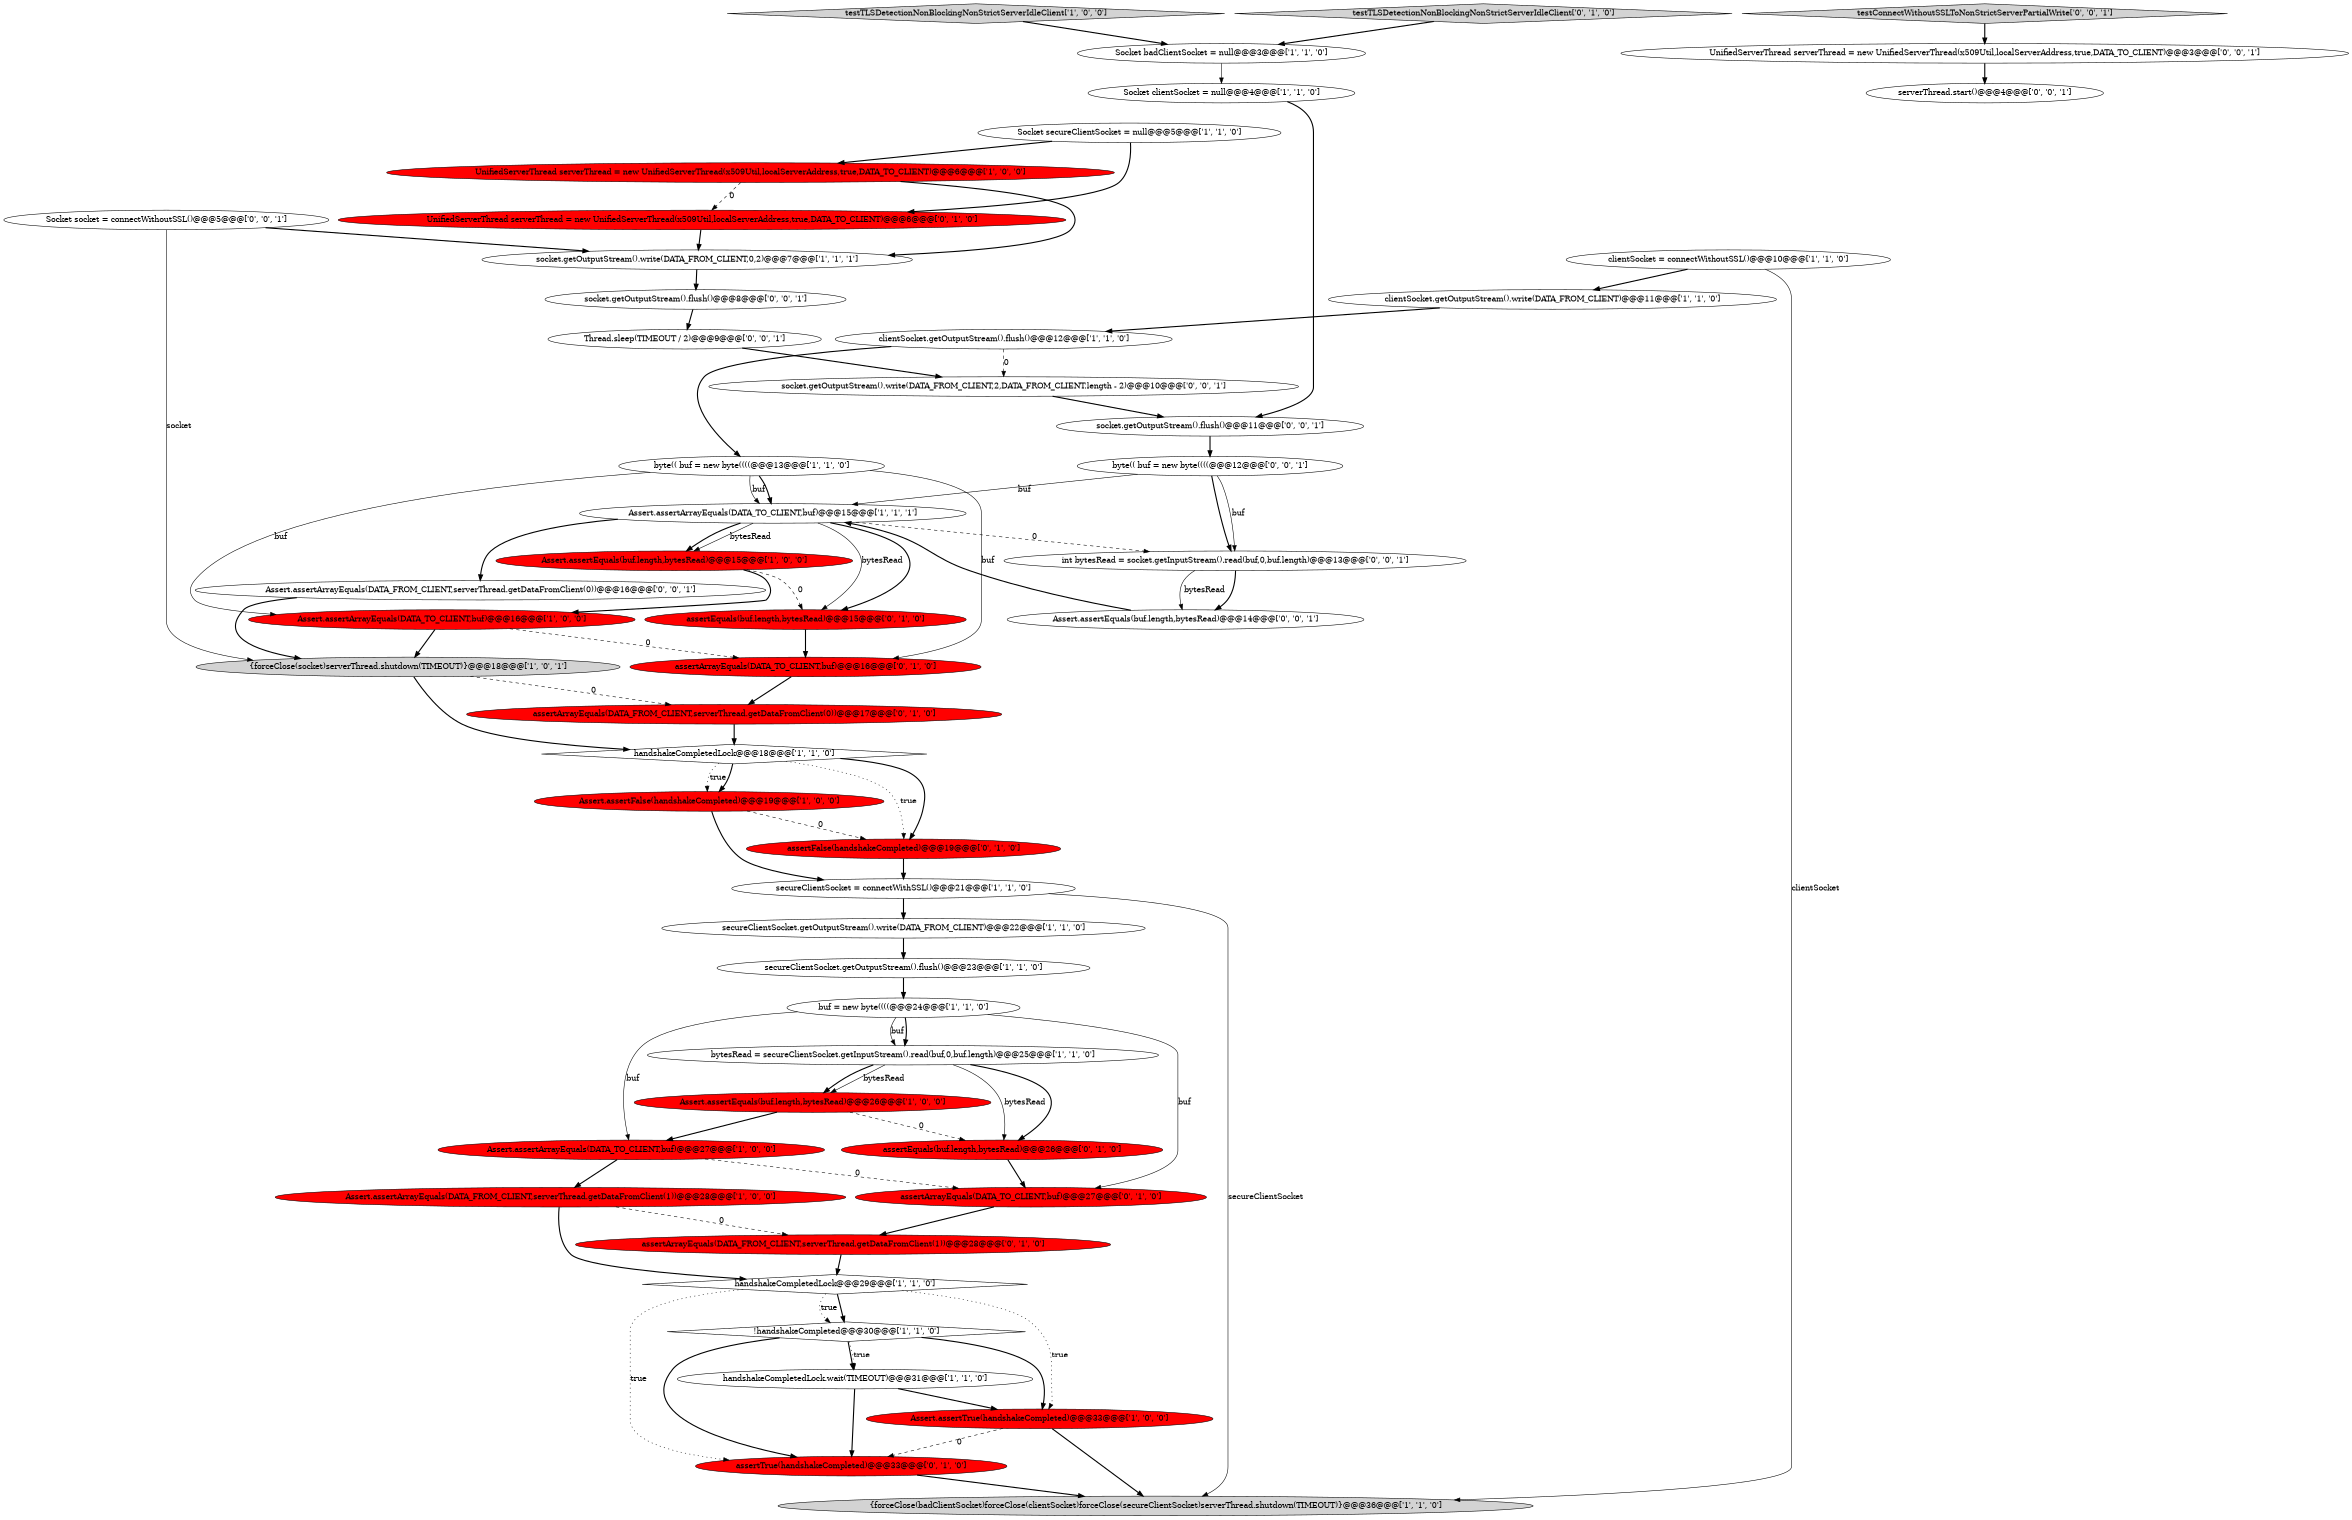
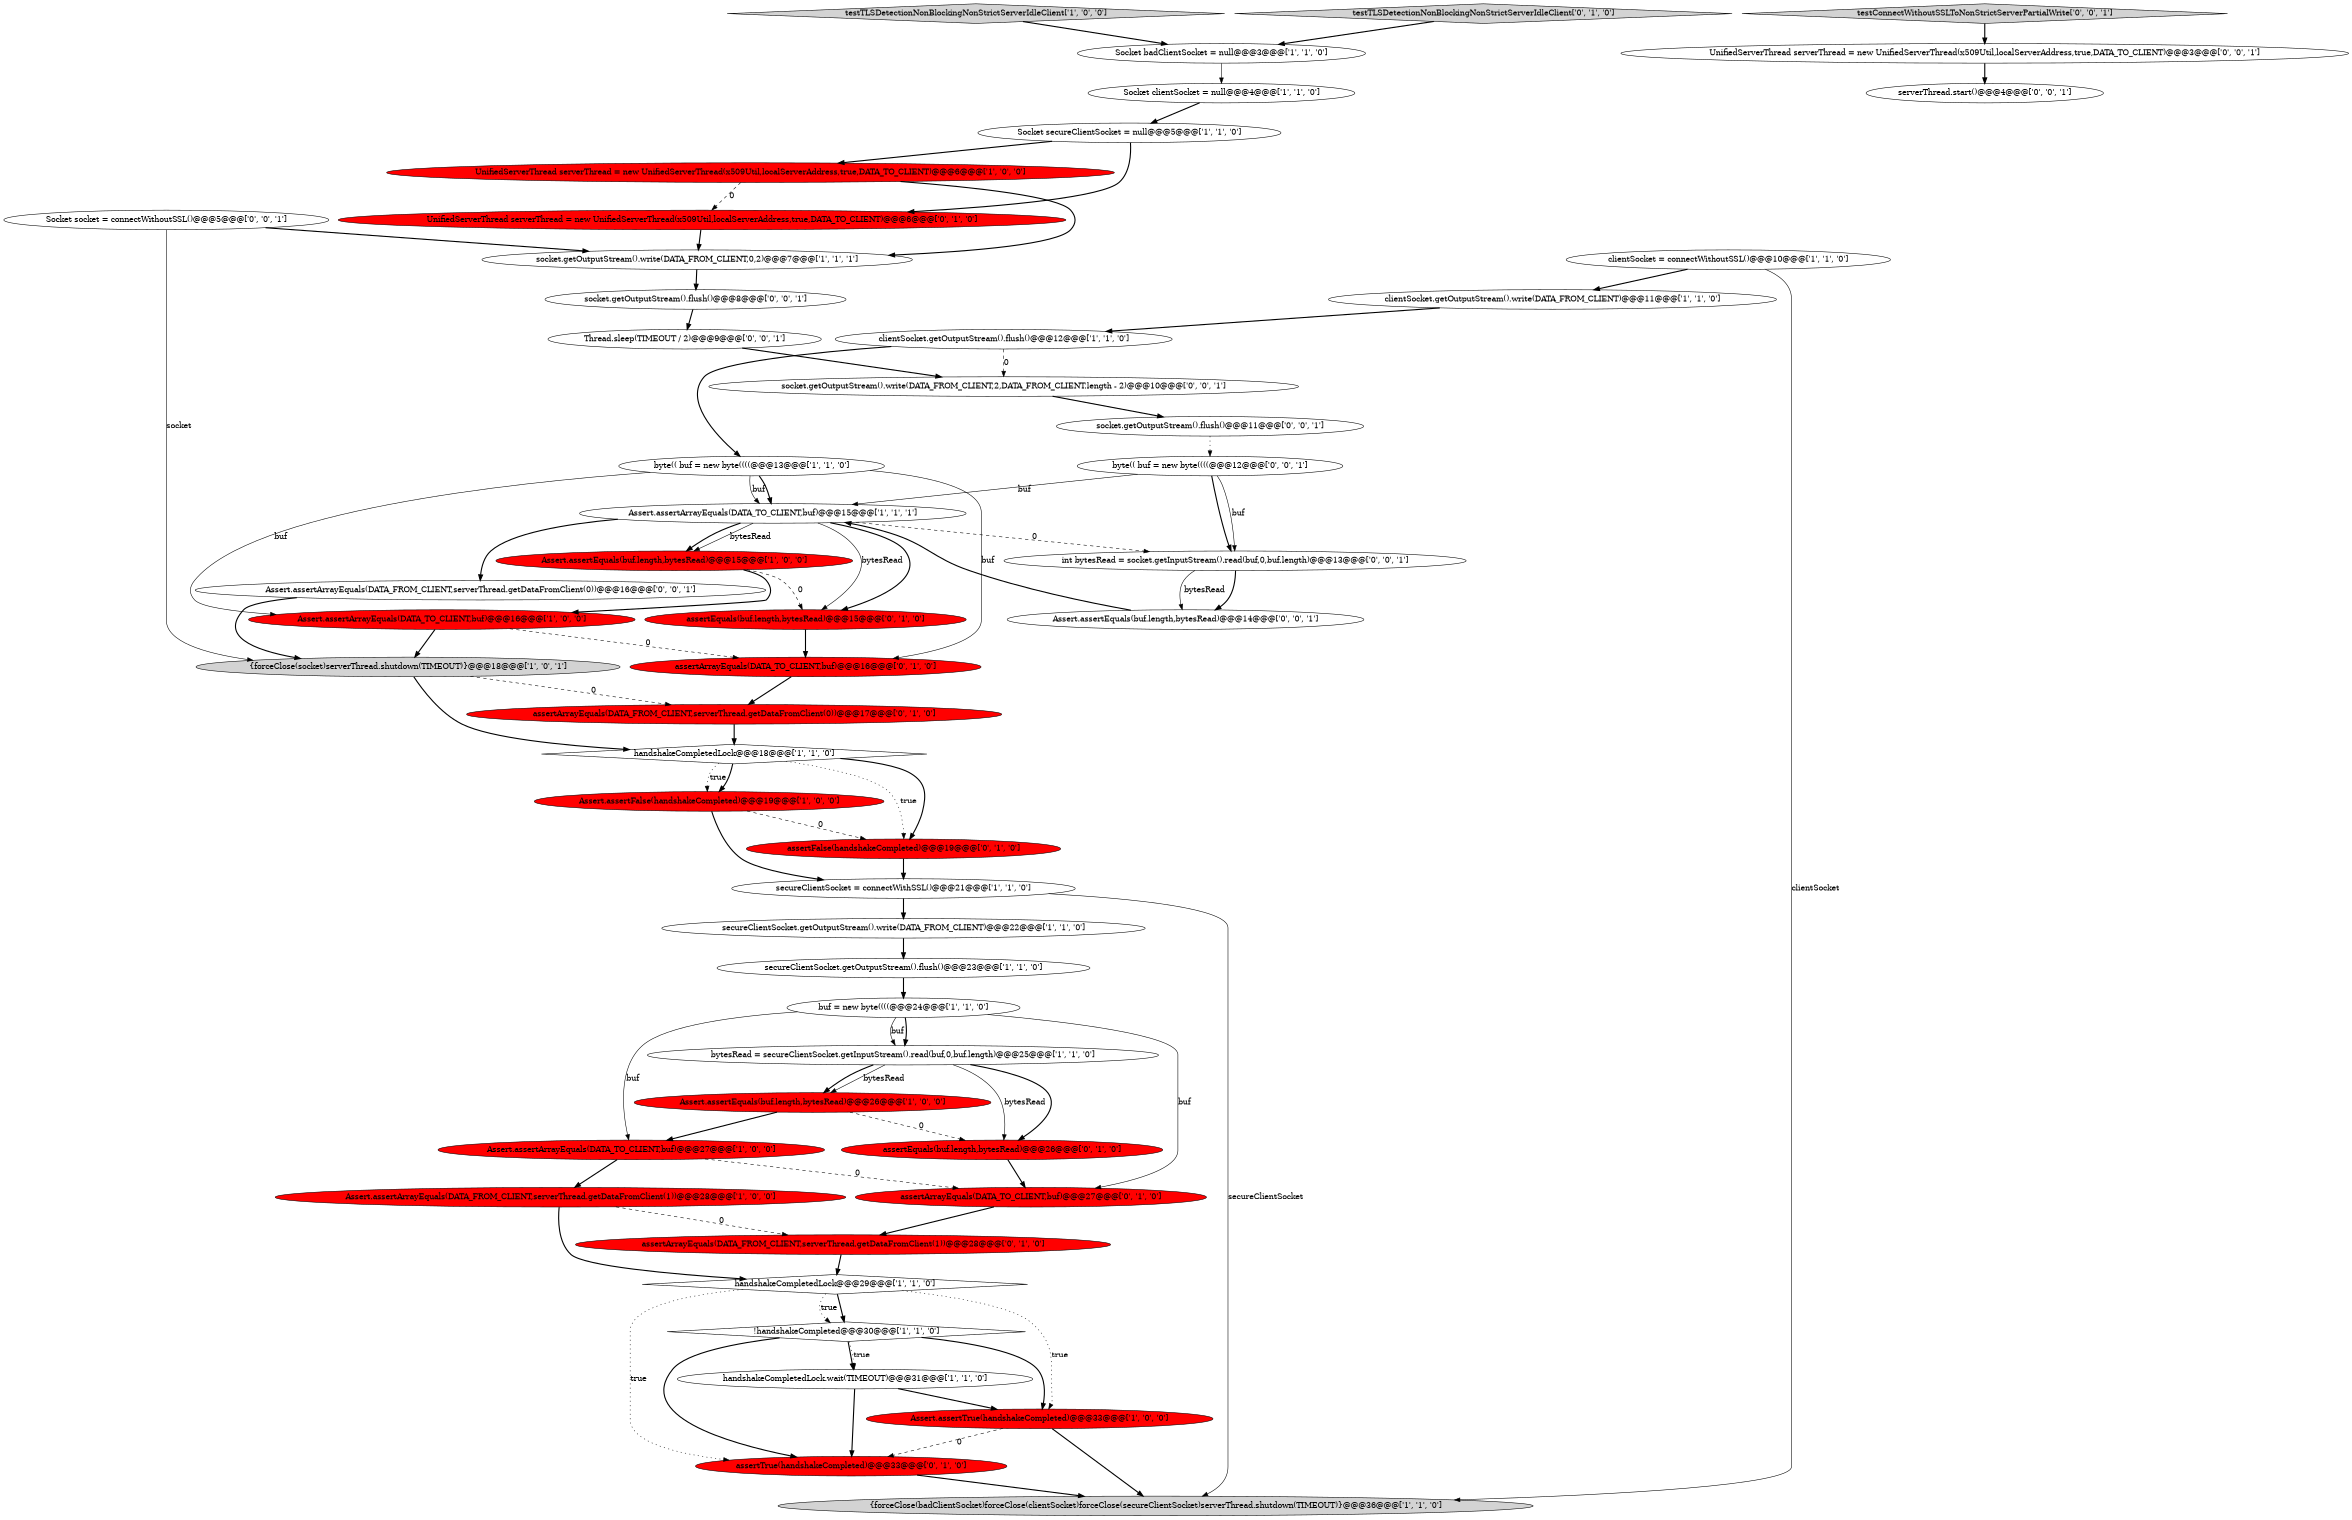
(1313, 269) -> (1178, 112)
(1210, 443) -> (1210, 443)
